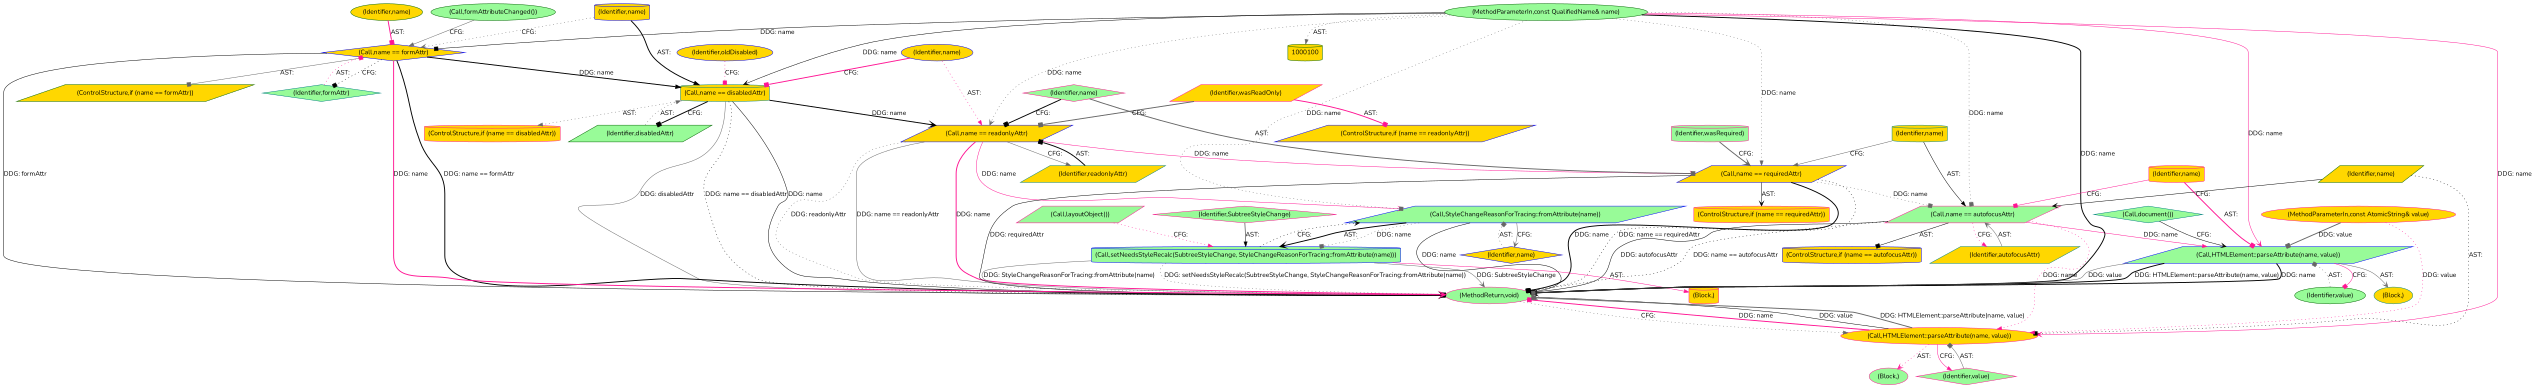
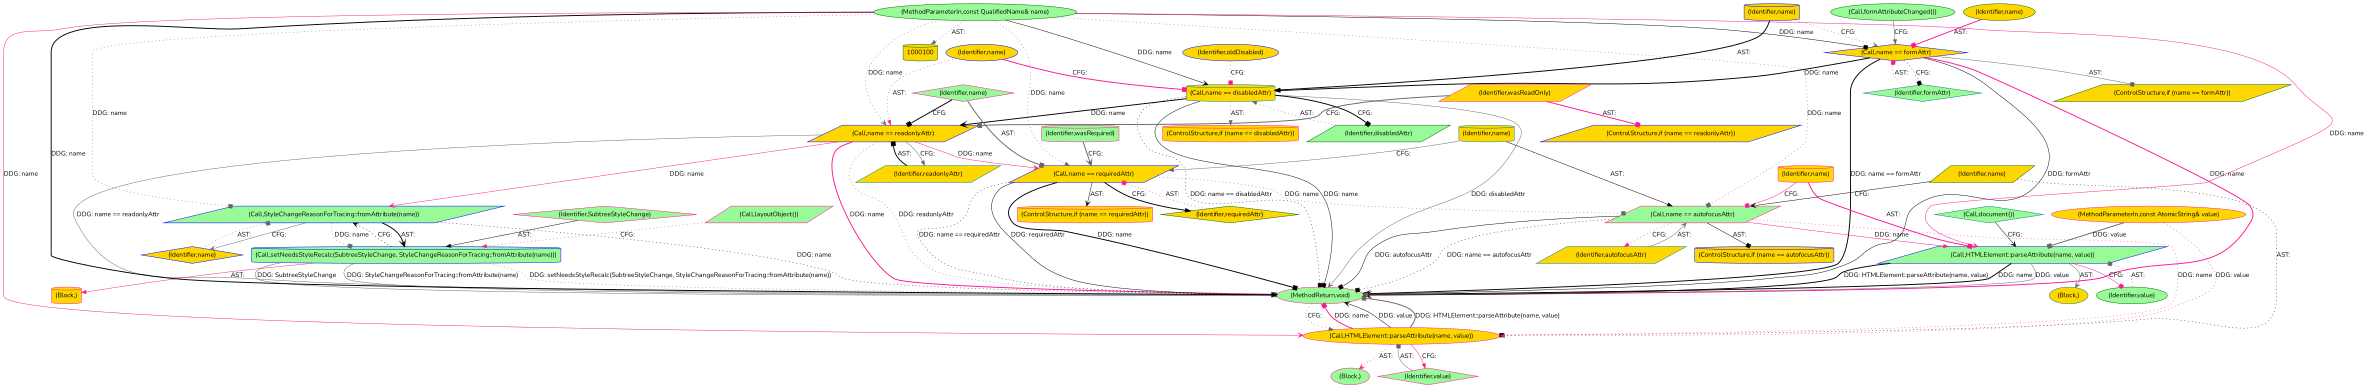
none -> (1230, 214)
(1509, 265) -> (852, 280)
